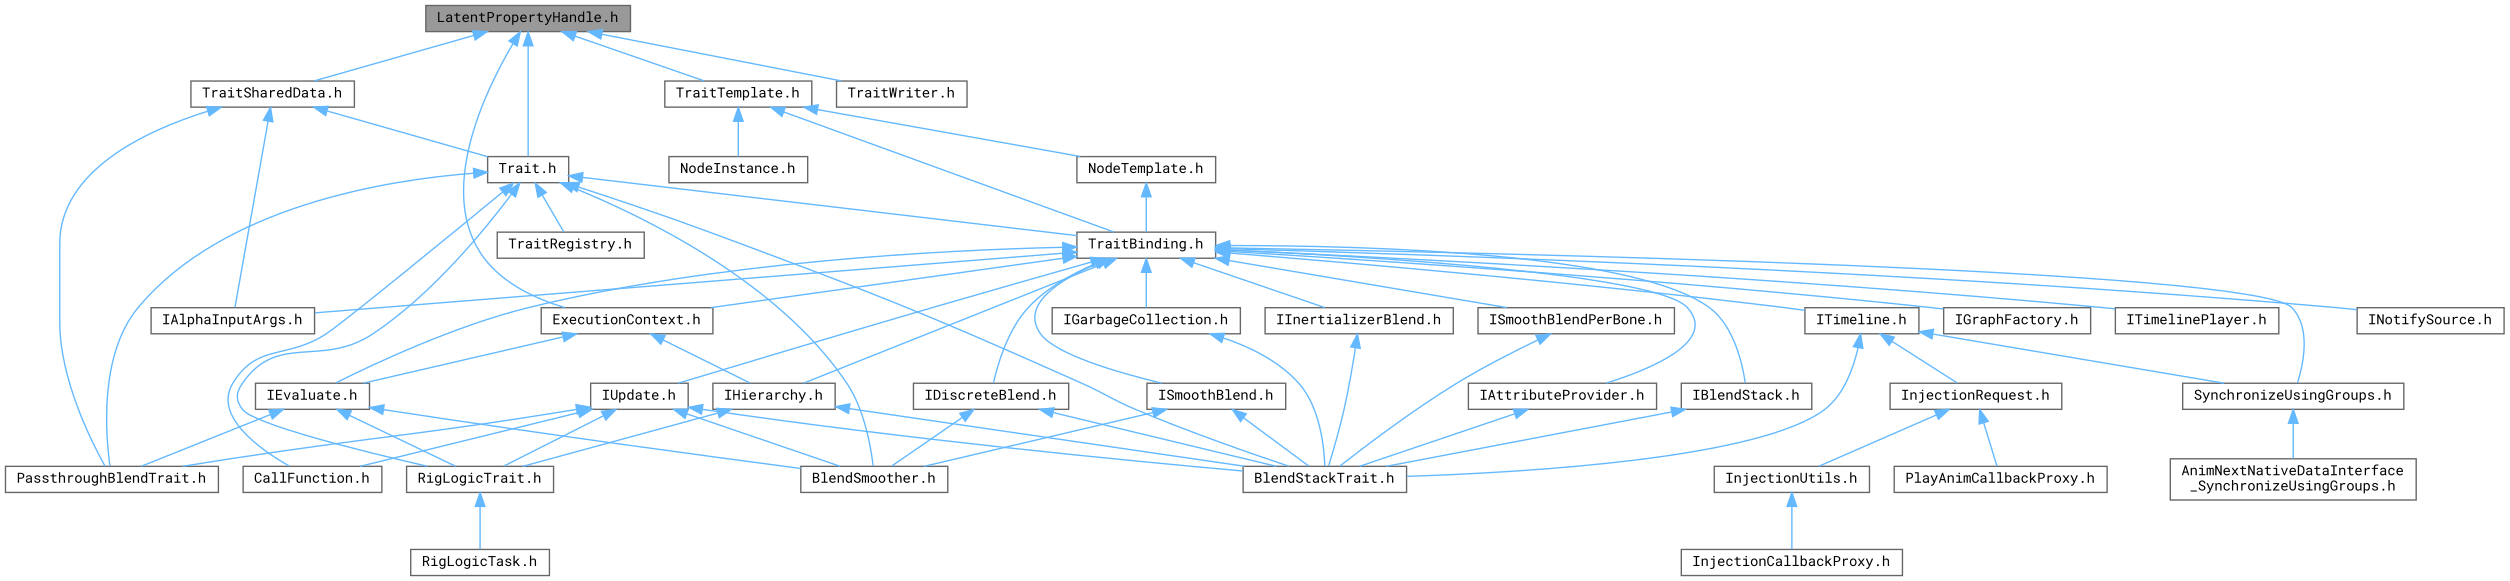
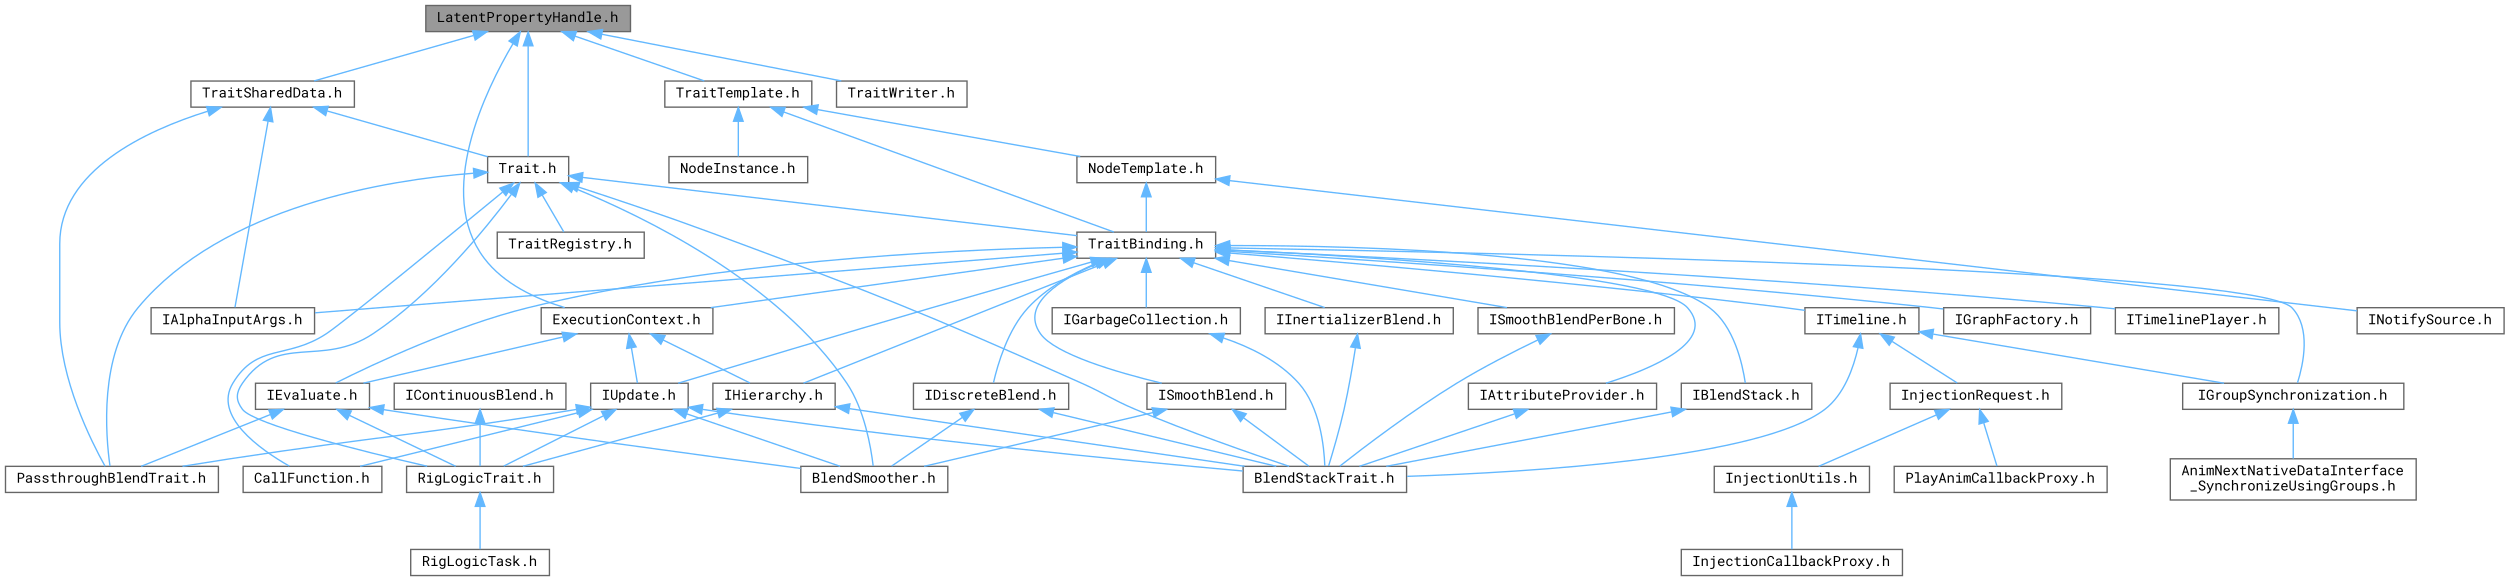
(1822, 273) -> (1793, 246)
none -> (634, 366)
none -> (480, 396)
(2293, 396) -> (2293, 396)
